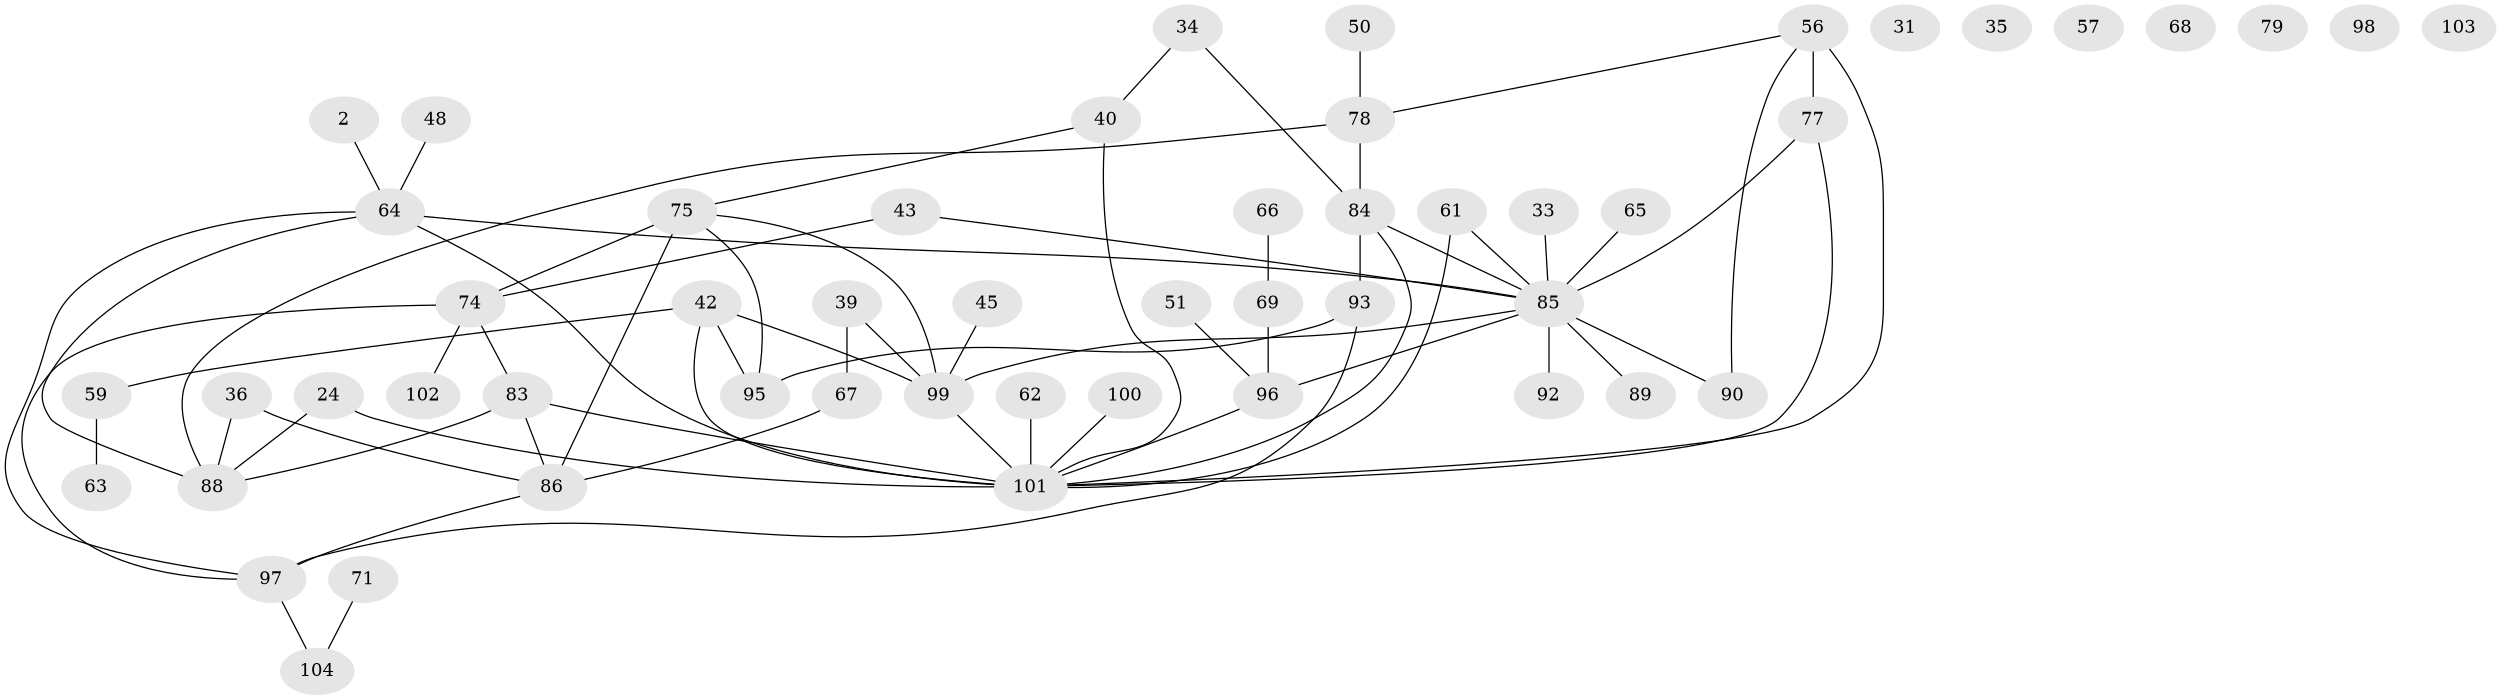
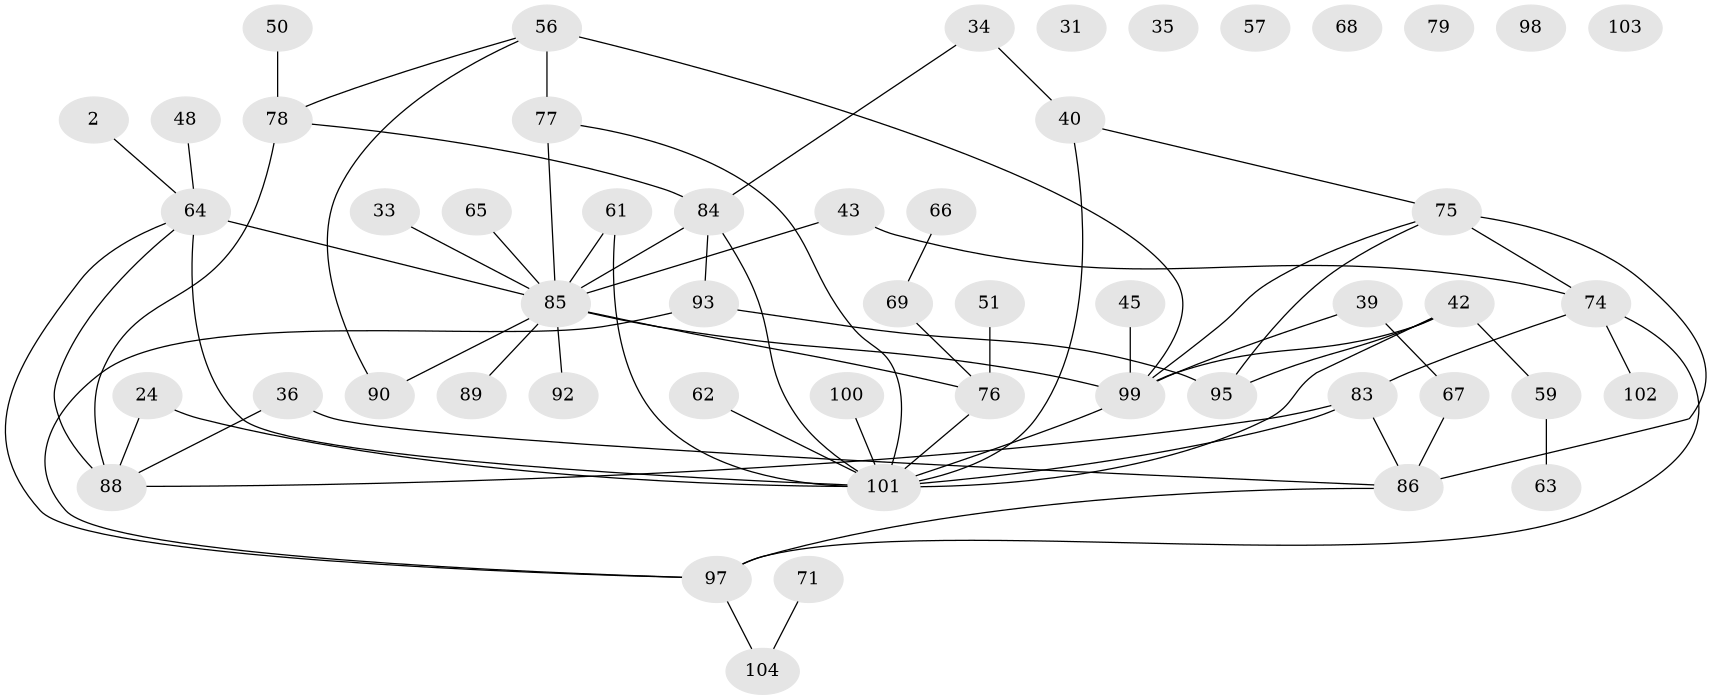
(1268, 396) -> (990, 396)
(1789, 425) -> (942, 146)
